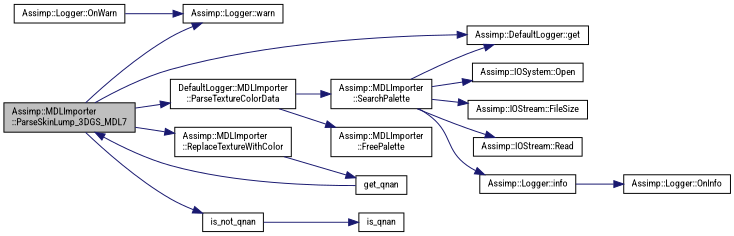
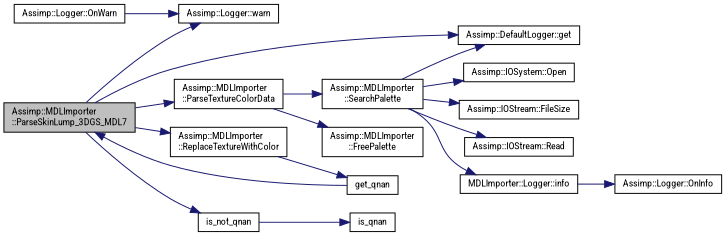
(233, 94) -> (229, 94)
(528, 184) -> (519, 184)
